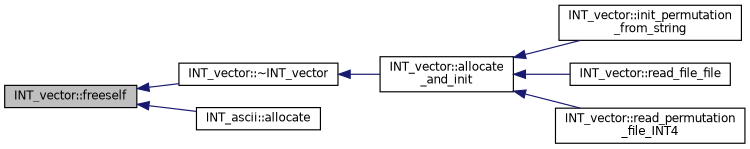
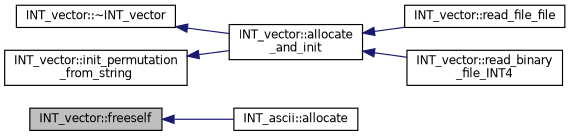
(553, 47) -> (214, 53)
(164, 85) -> none
(650, 126) -> (485, 68)
